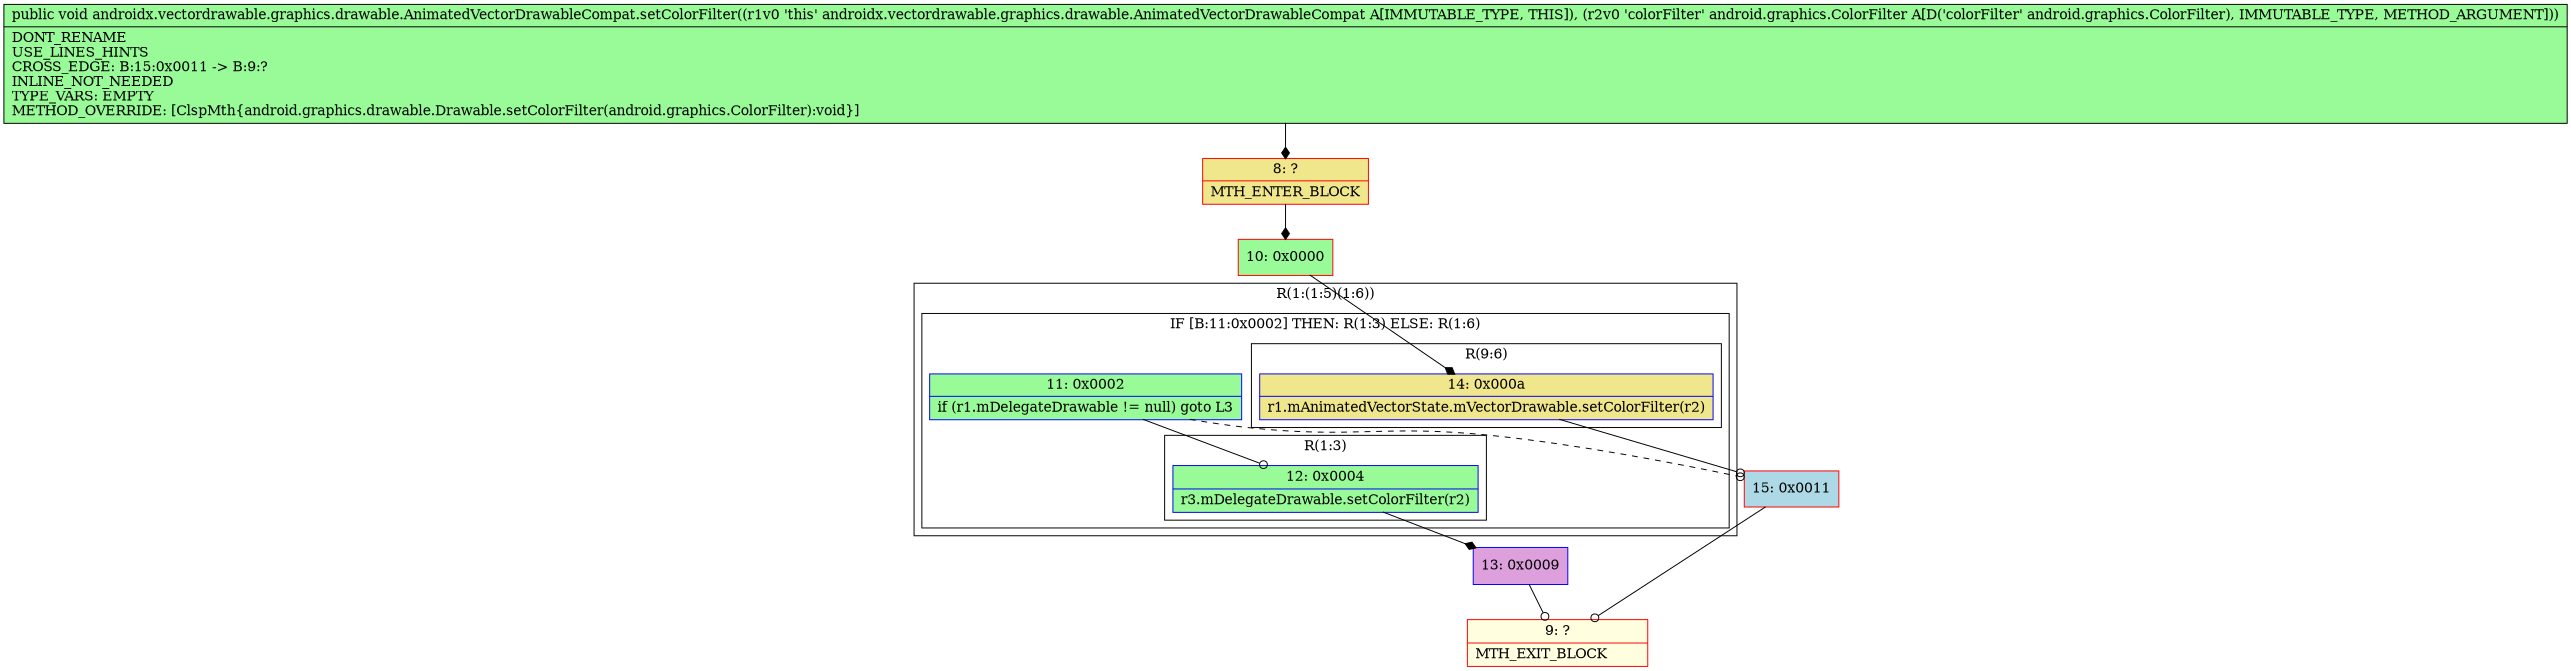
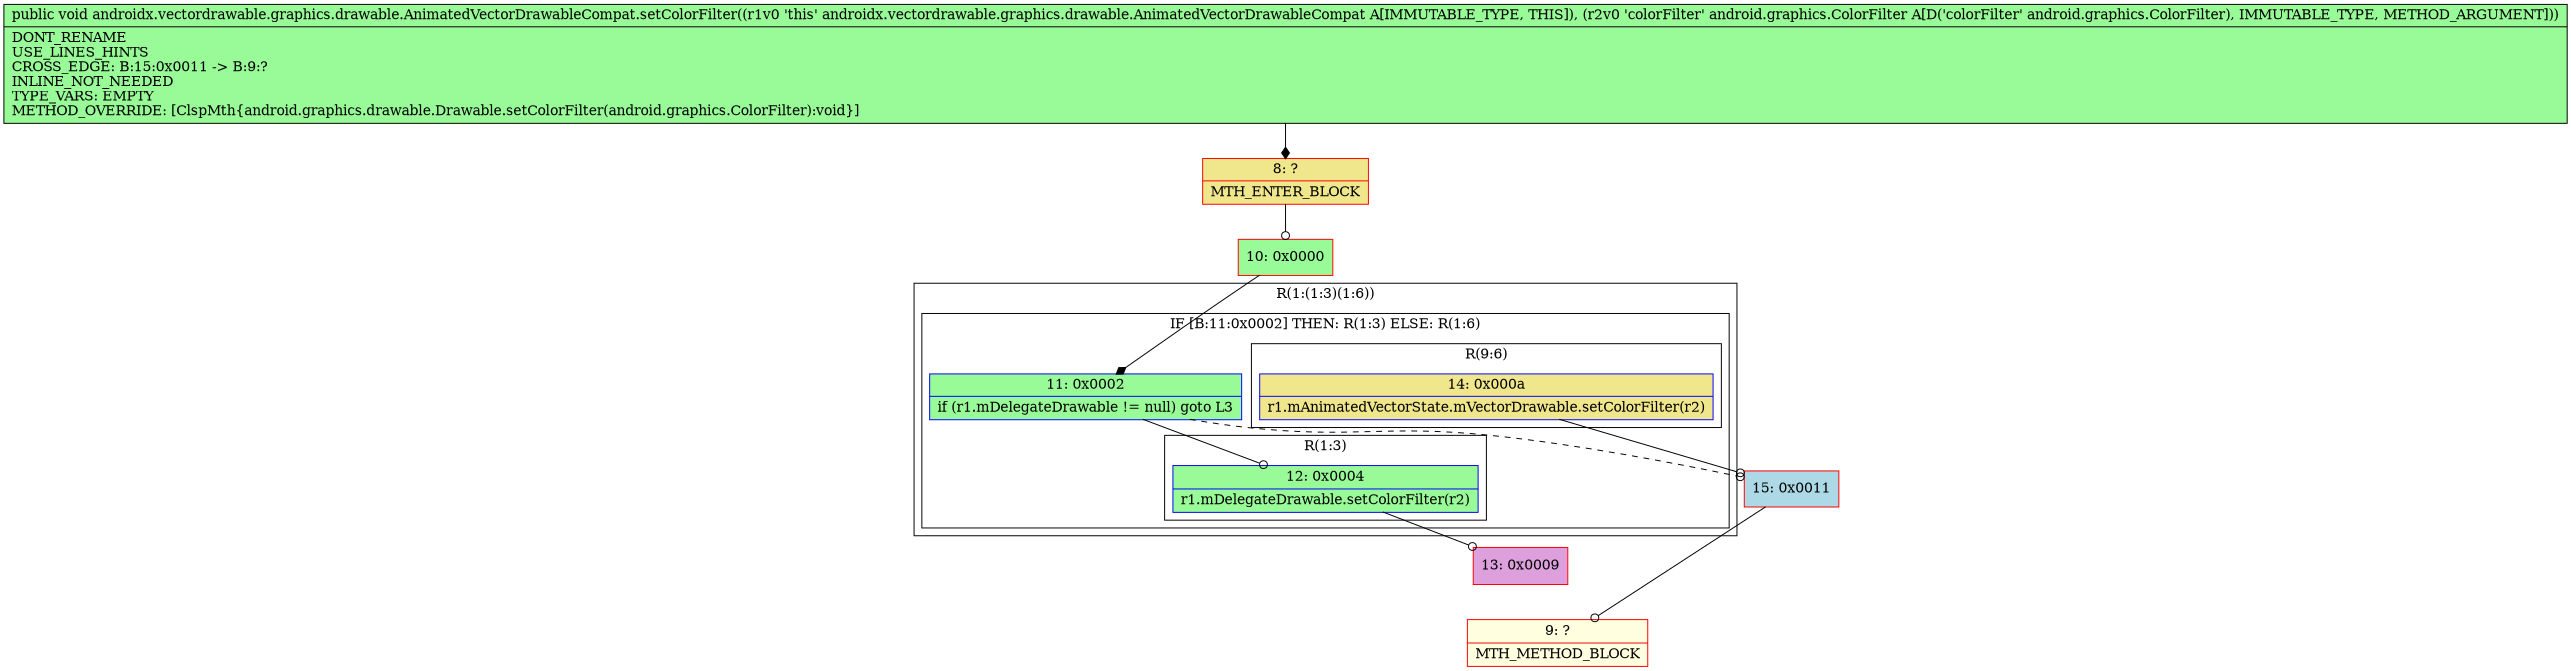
(1286, 218) -> (1286, 218)
(1326, 294) -> (1326, 294)
(1377, 321) -> (1192, 321)
(1326, 500) -> (1326, 500)
(1426, 529) -> (1426, 529)
(1521, 566) -> (1521, 566)
(1536, 599) -> none
(1541, 654) -> (1558, 654)
